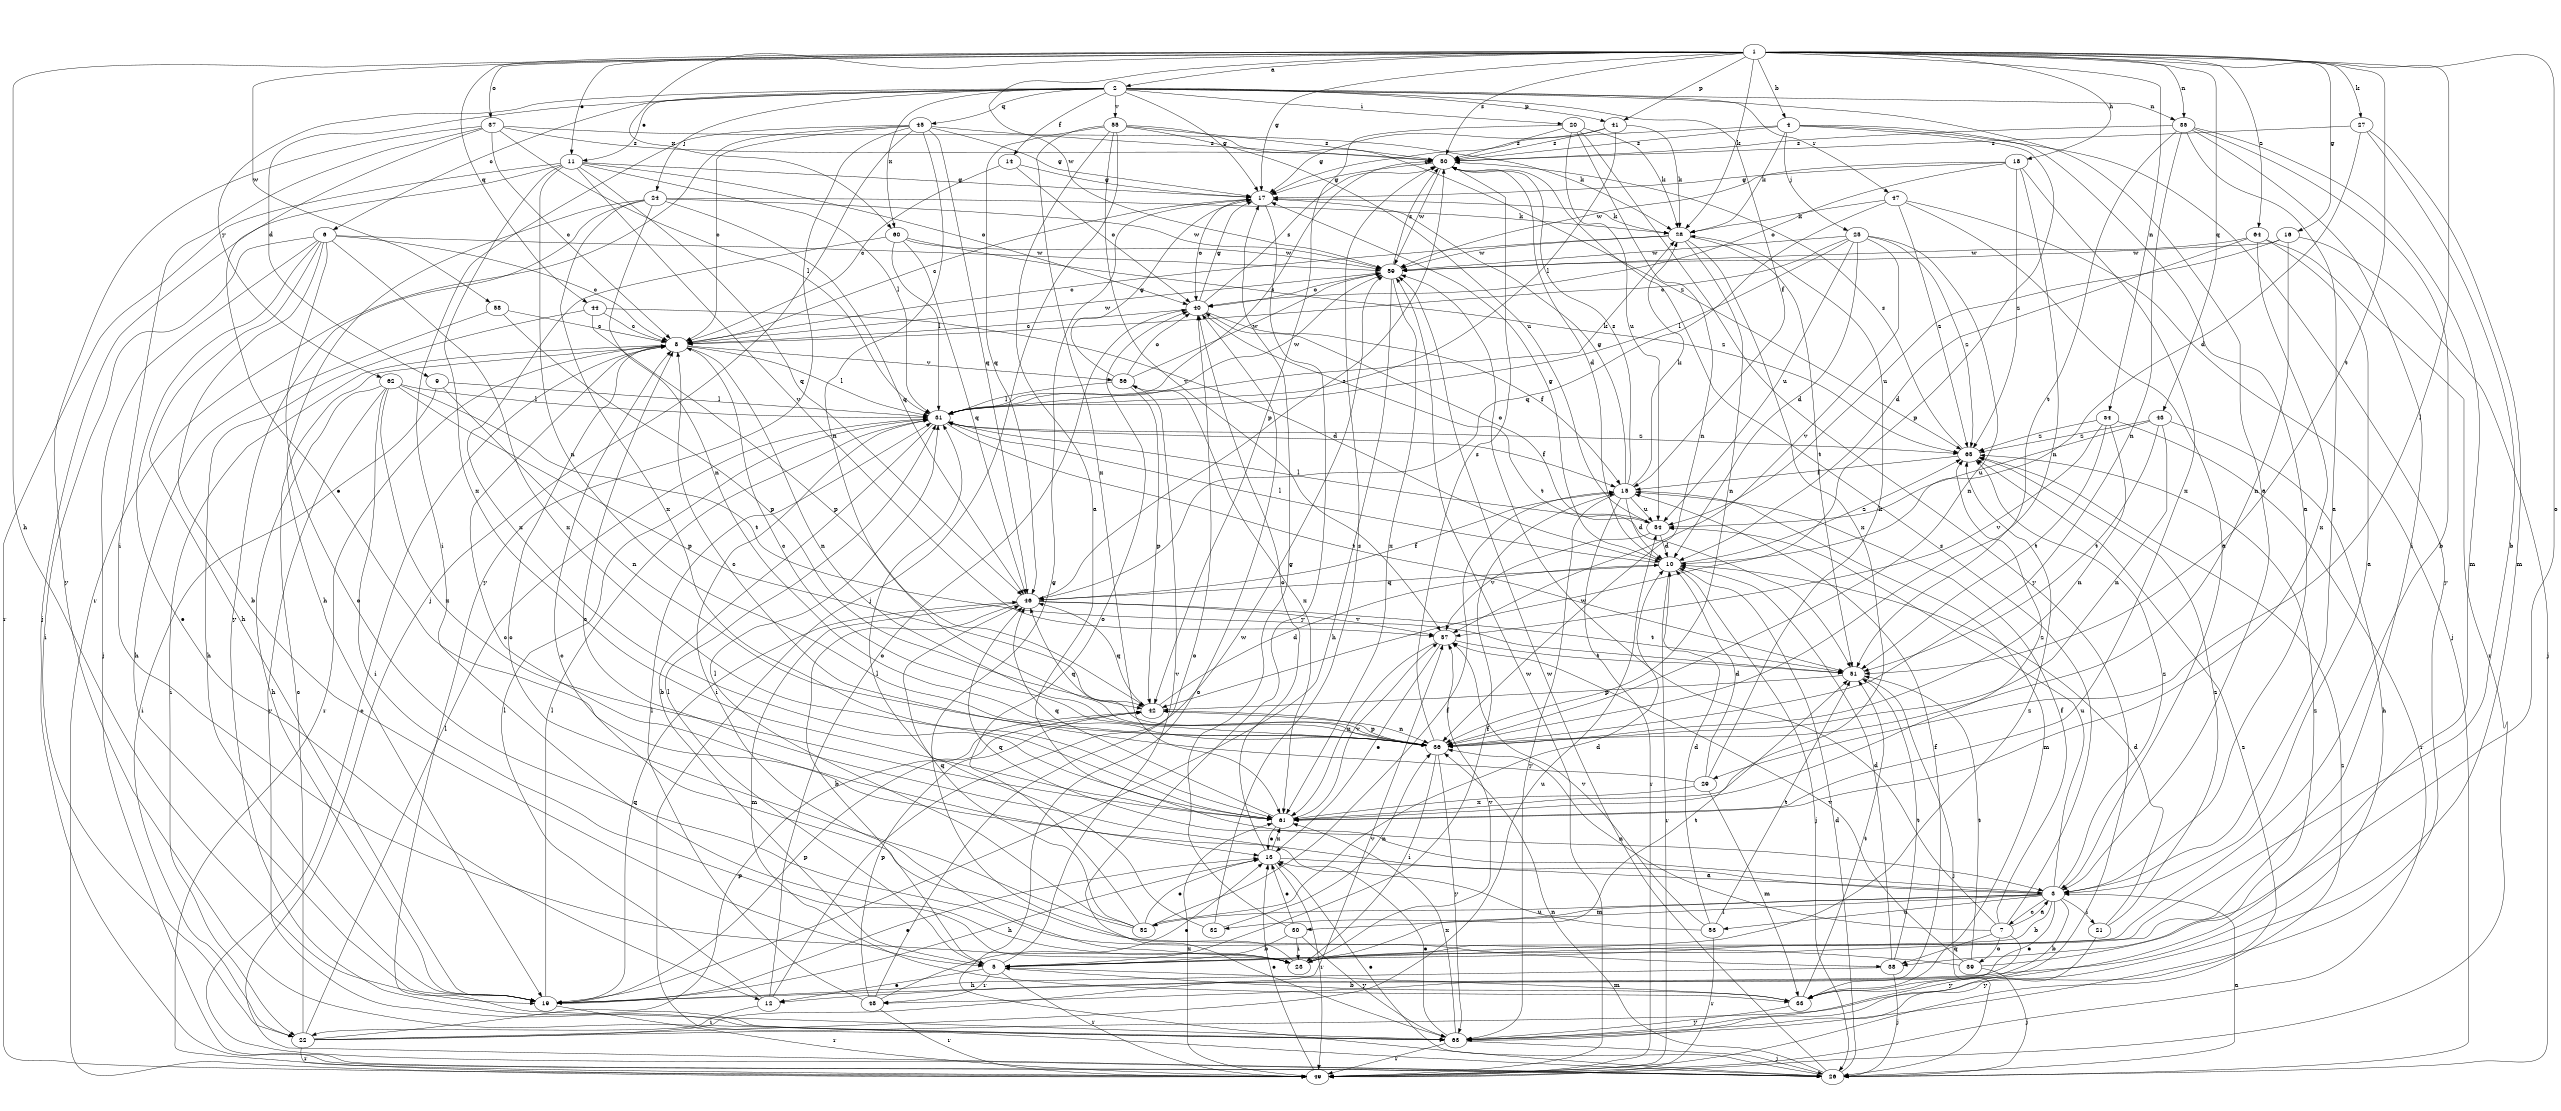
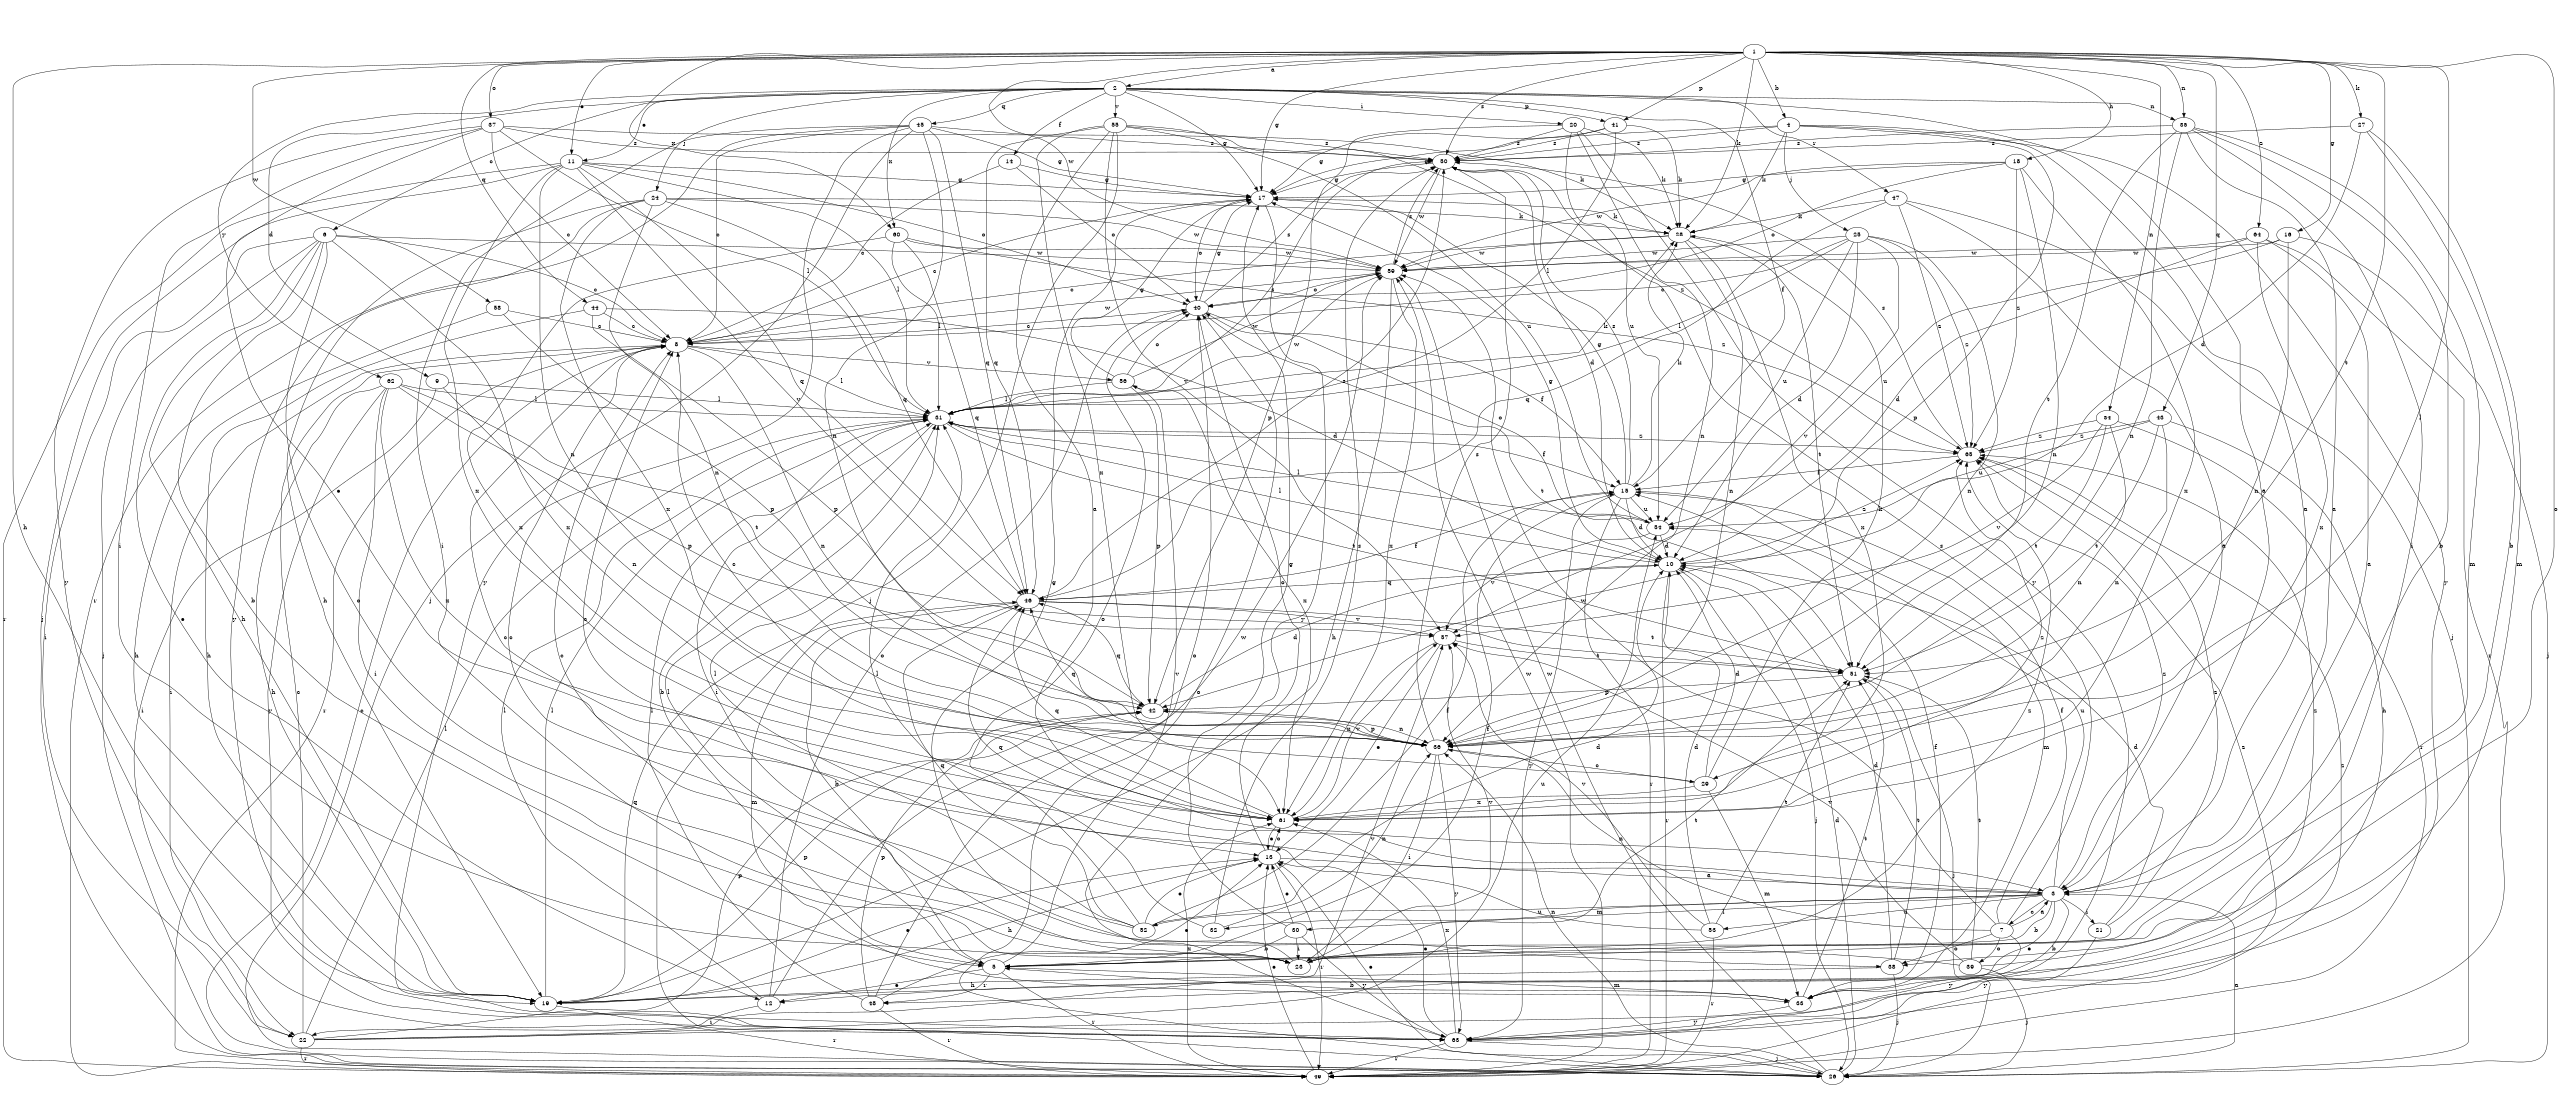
(993, 686) -> (1569, 765)
(1279, 839) -> (1279, 839)
(1956, 949) -> (1956, 949)
